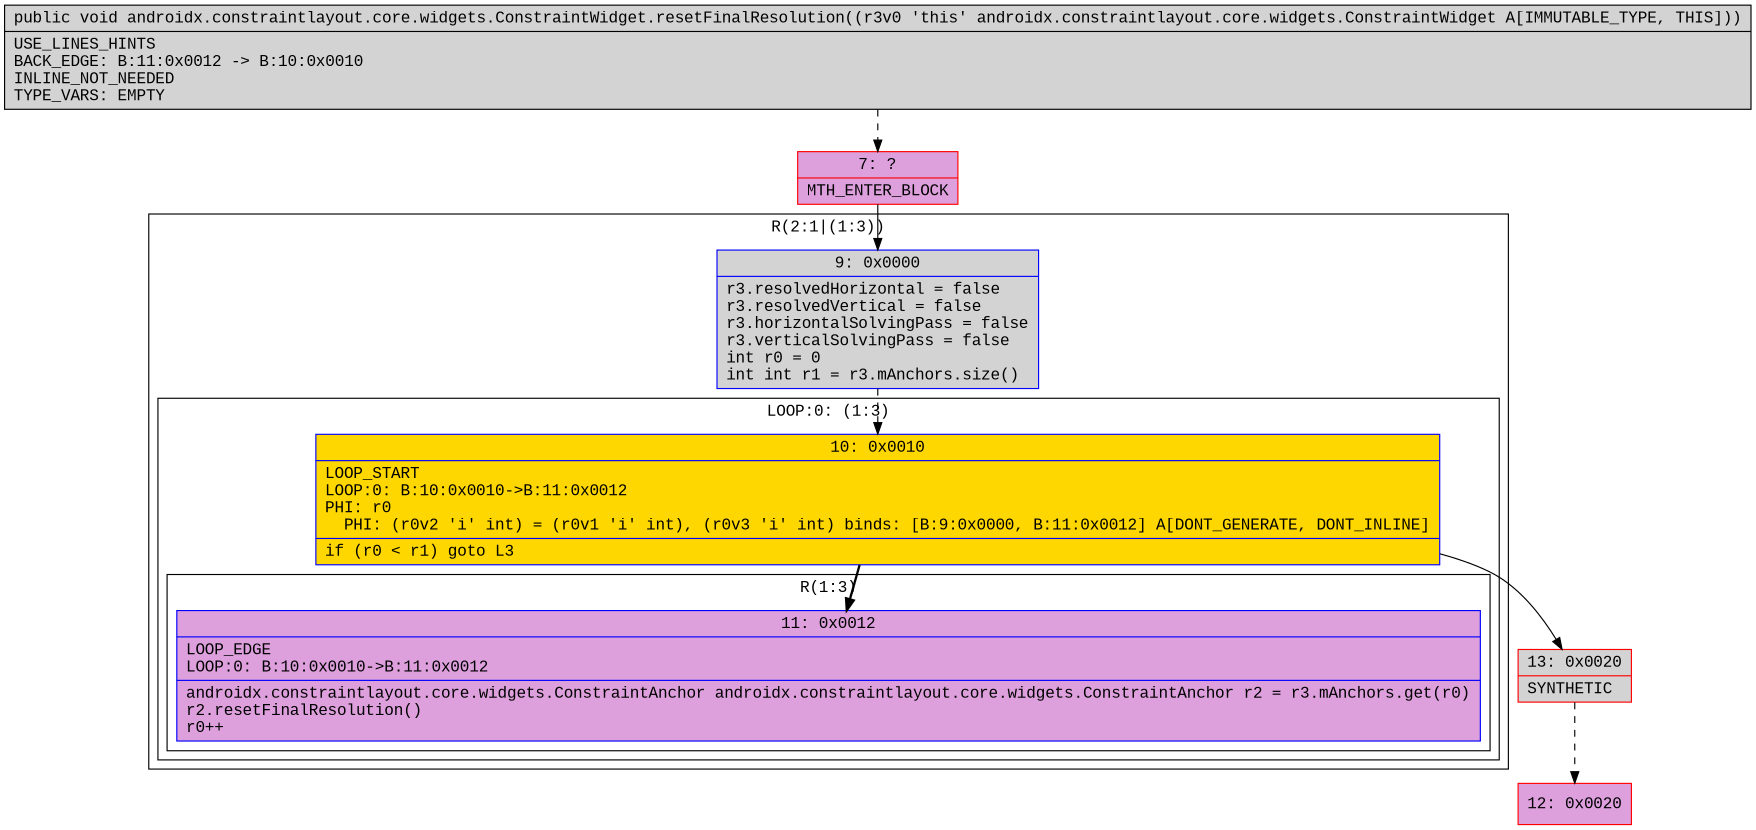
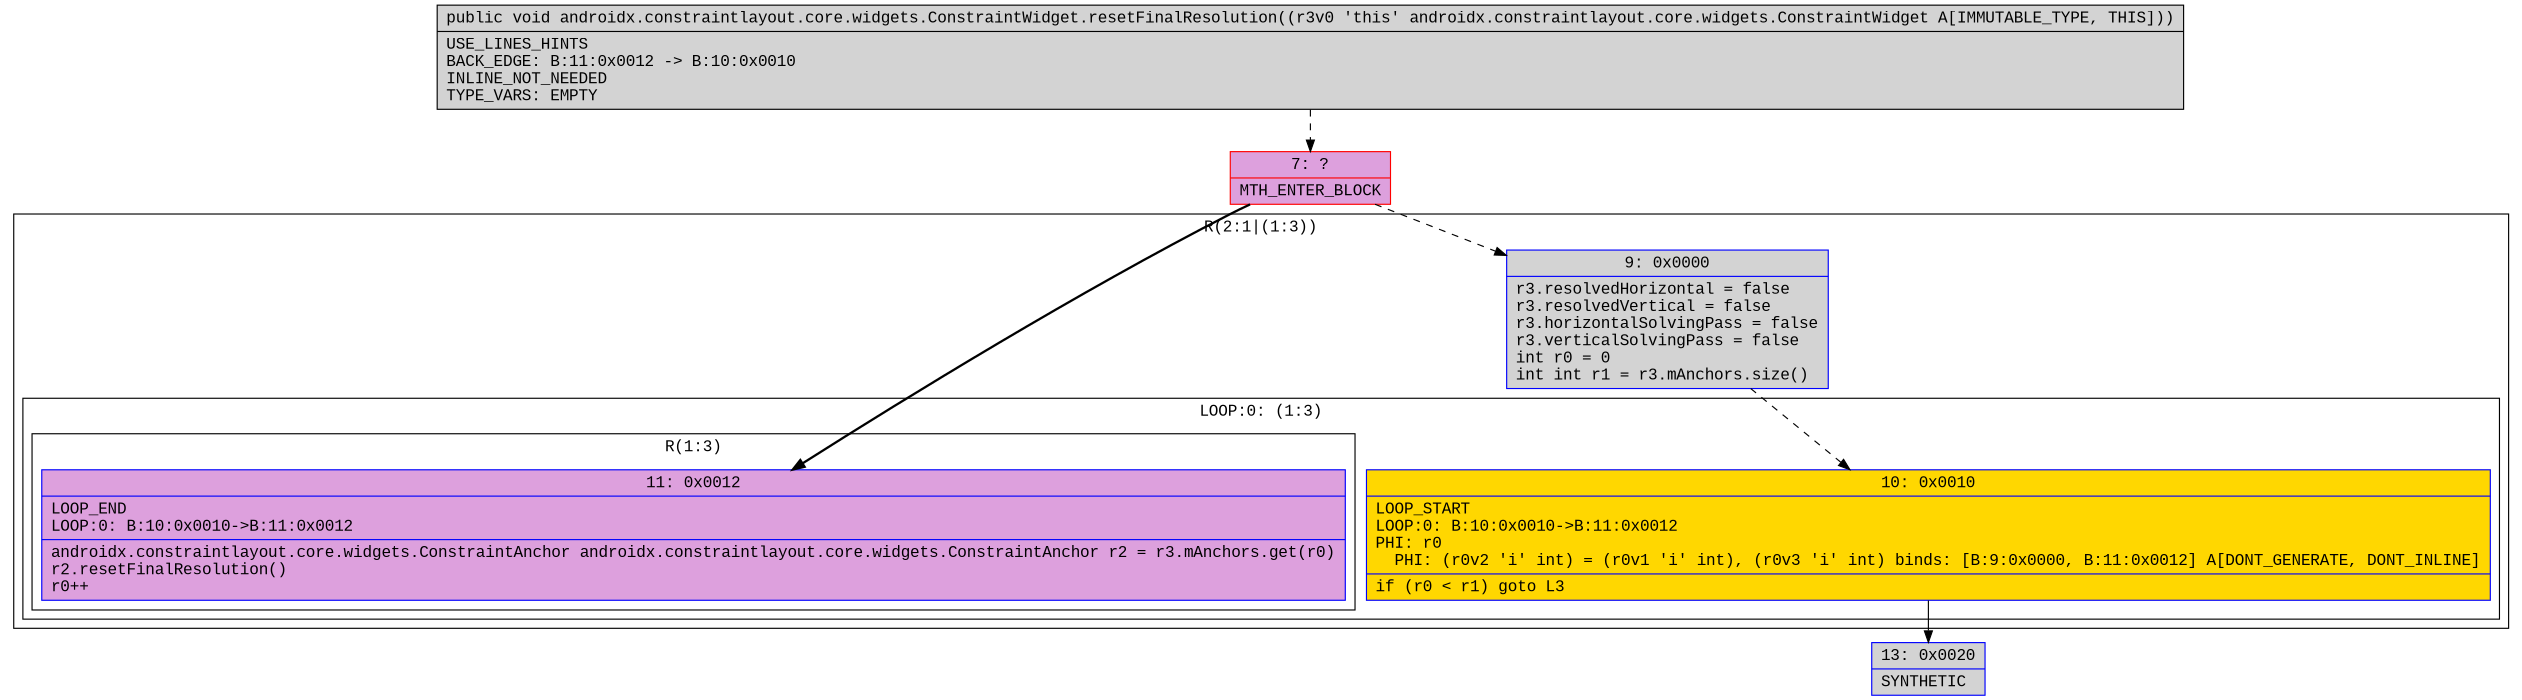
(878, 221) -> (1435, 228)
(855, 582) -> (1023, 329)
(229, 649) -> (89, 509)
(1575, 676) -> (1928, 669)
(1575, 804) -> none
